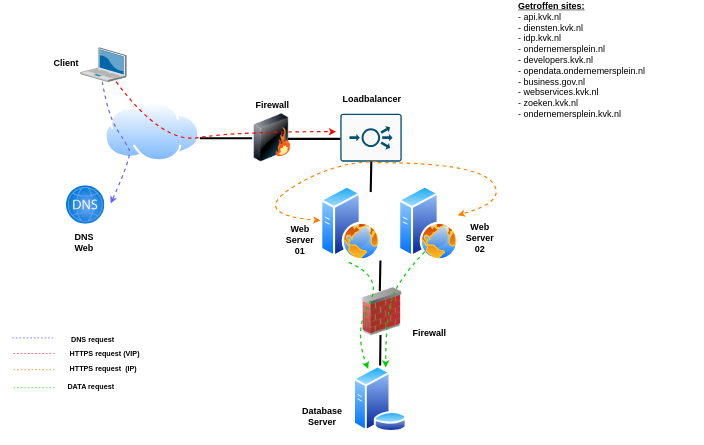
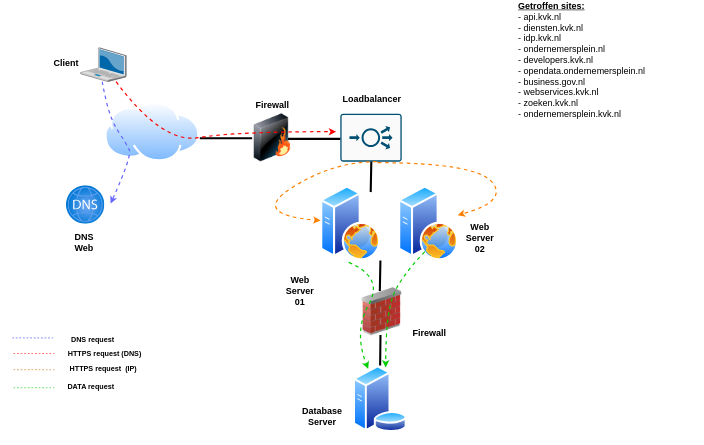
(300, 240) -> (300, 291)
(106, 354) -> (106, 354)
